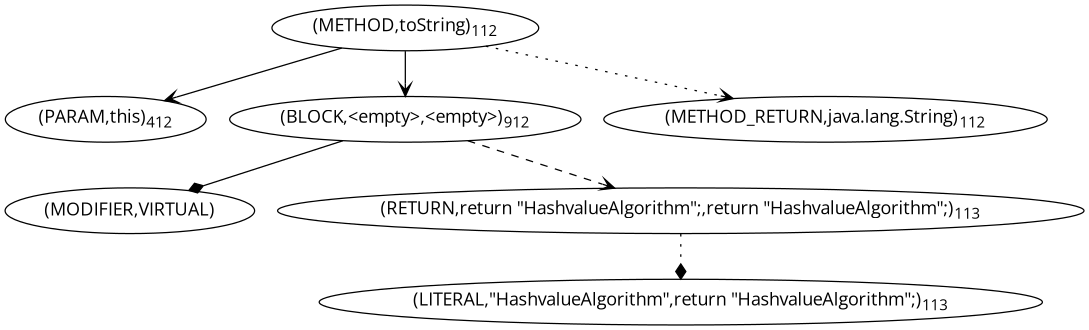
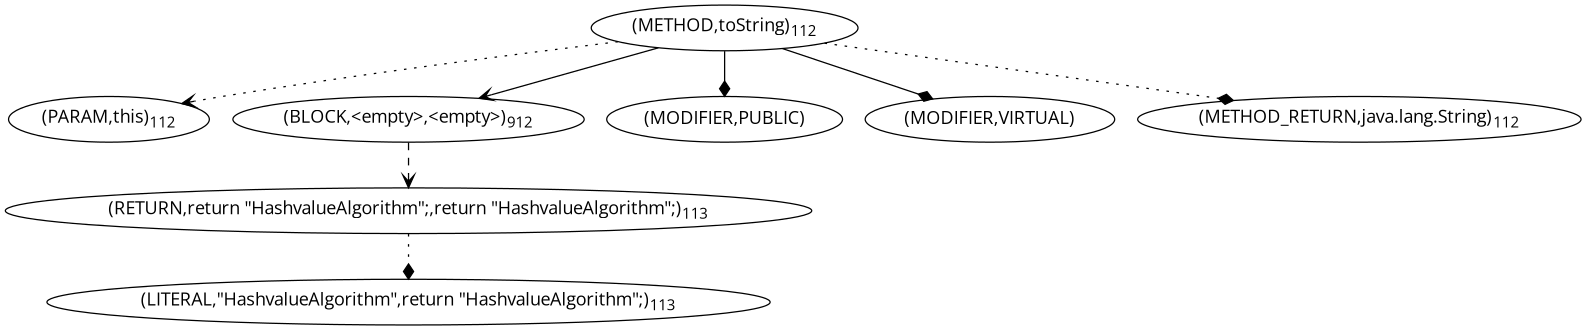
(603, 71) -> (1021, 71)
(259, 72) -> (406, 69)
(160, 117) -> (163, 117)
none -> (725, 119)
(273, 163) -> (850, 71)
